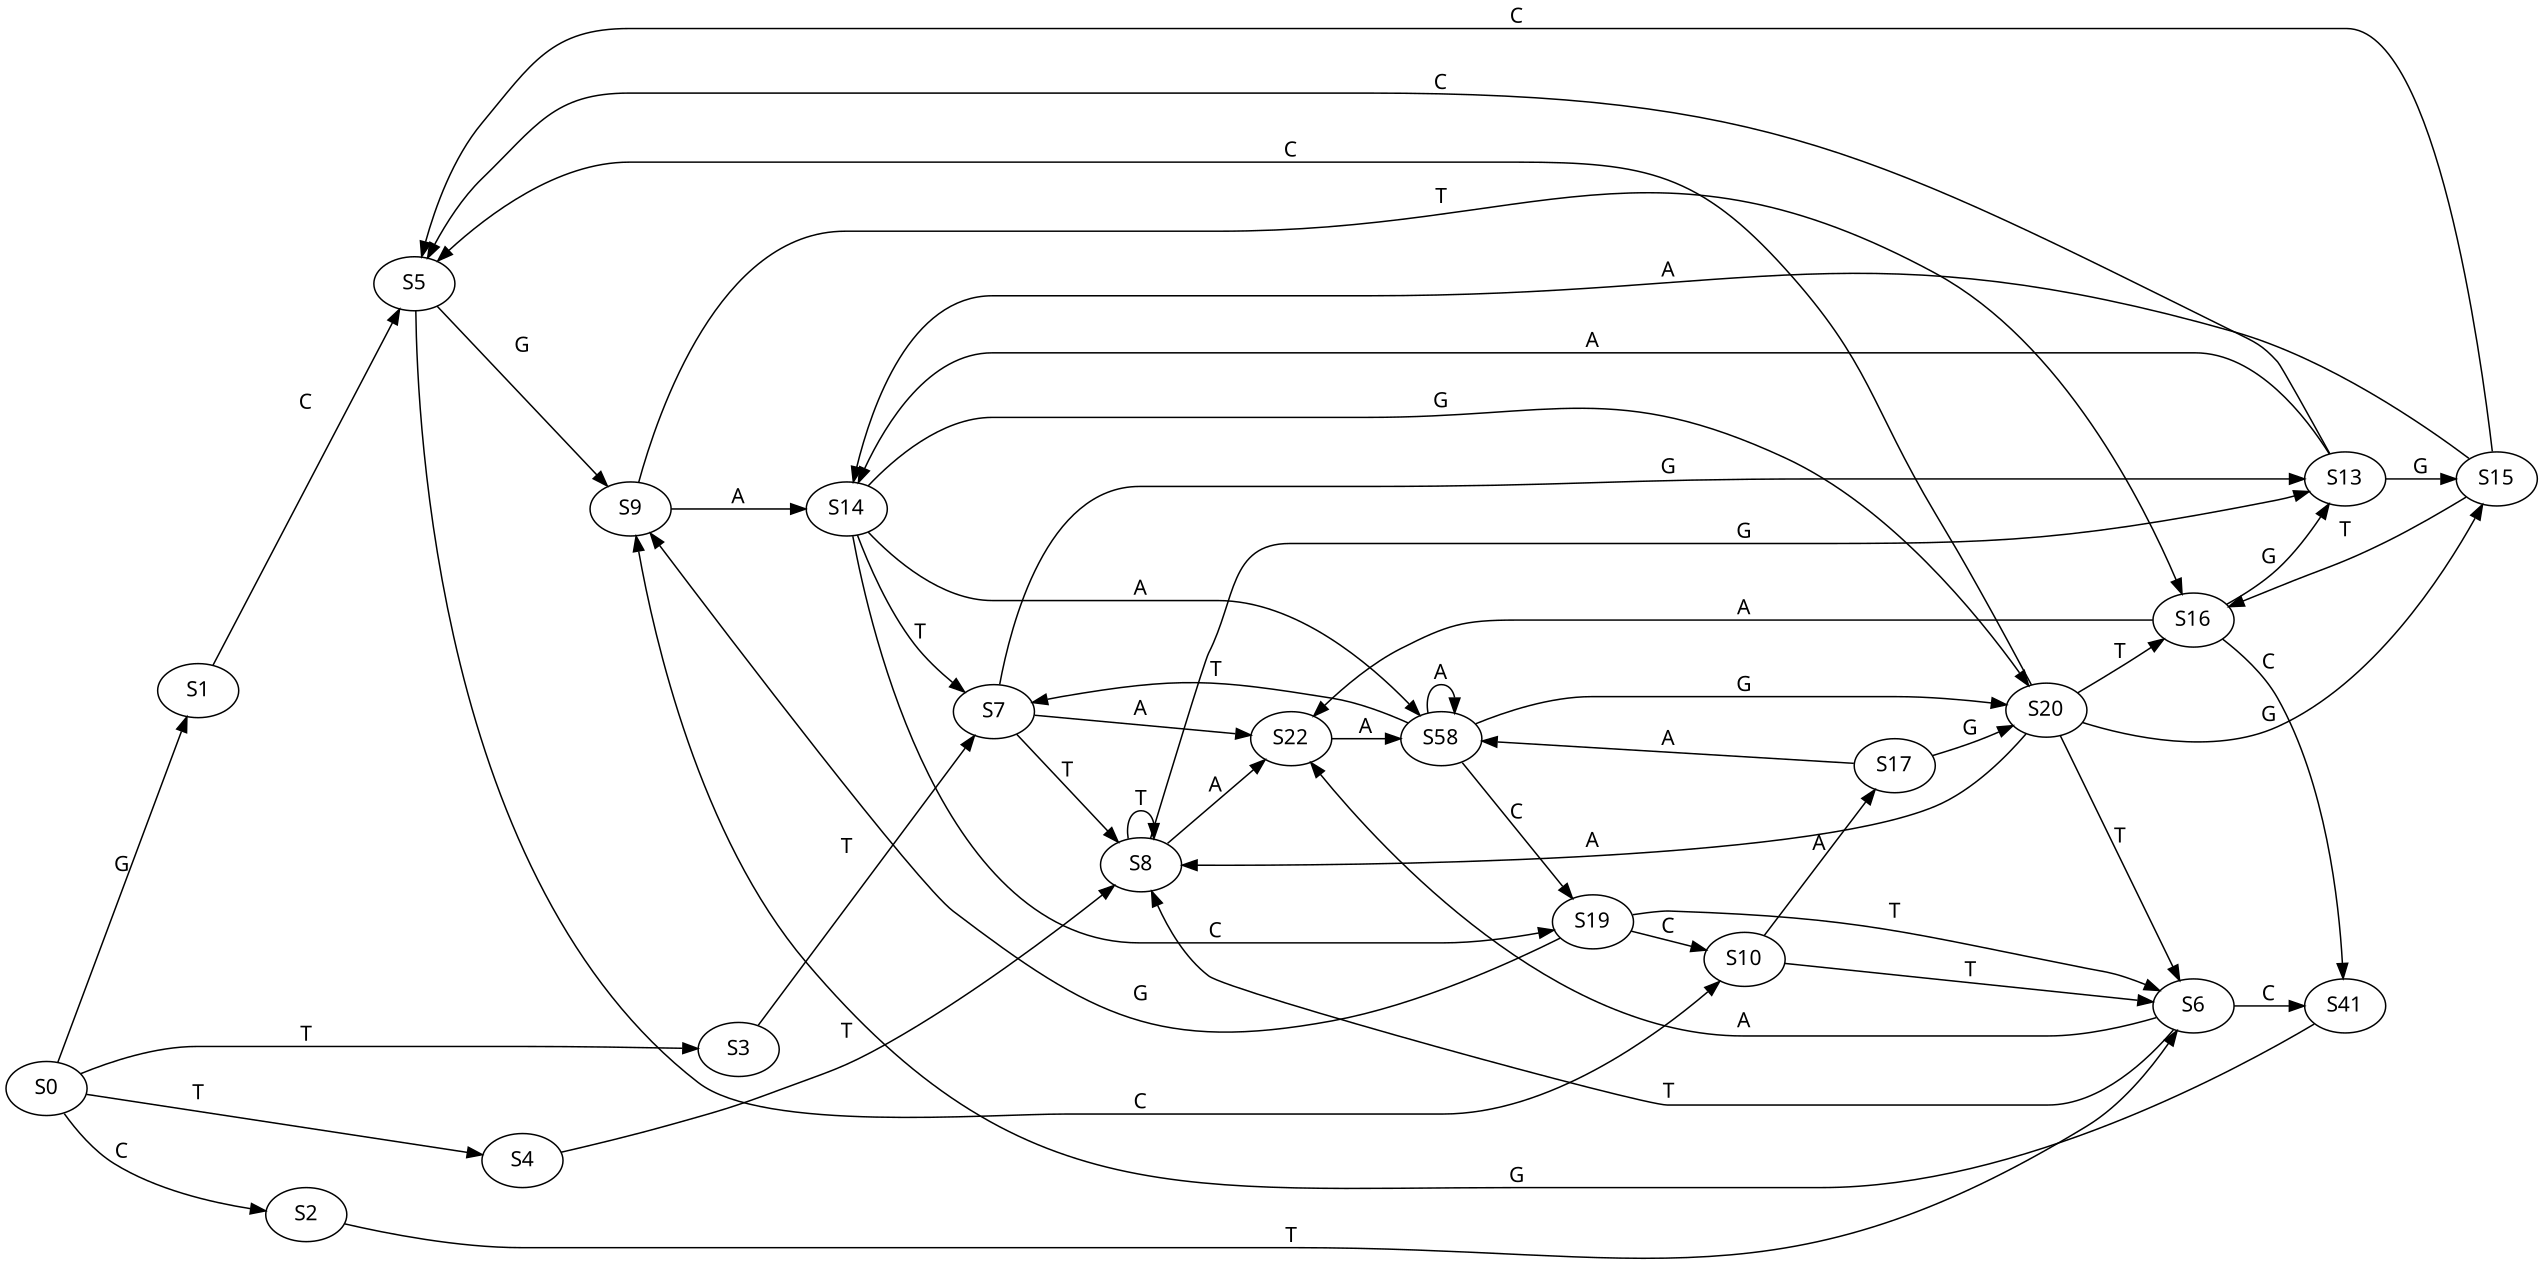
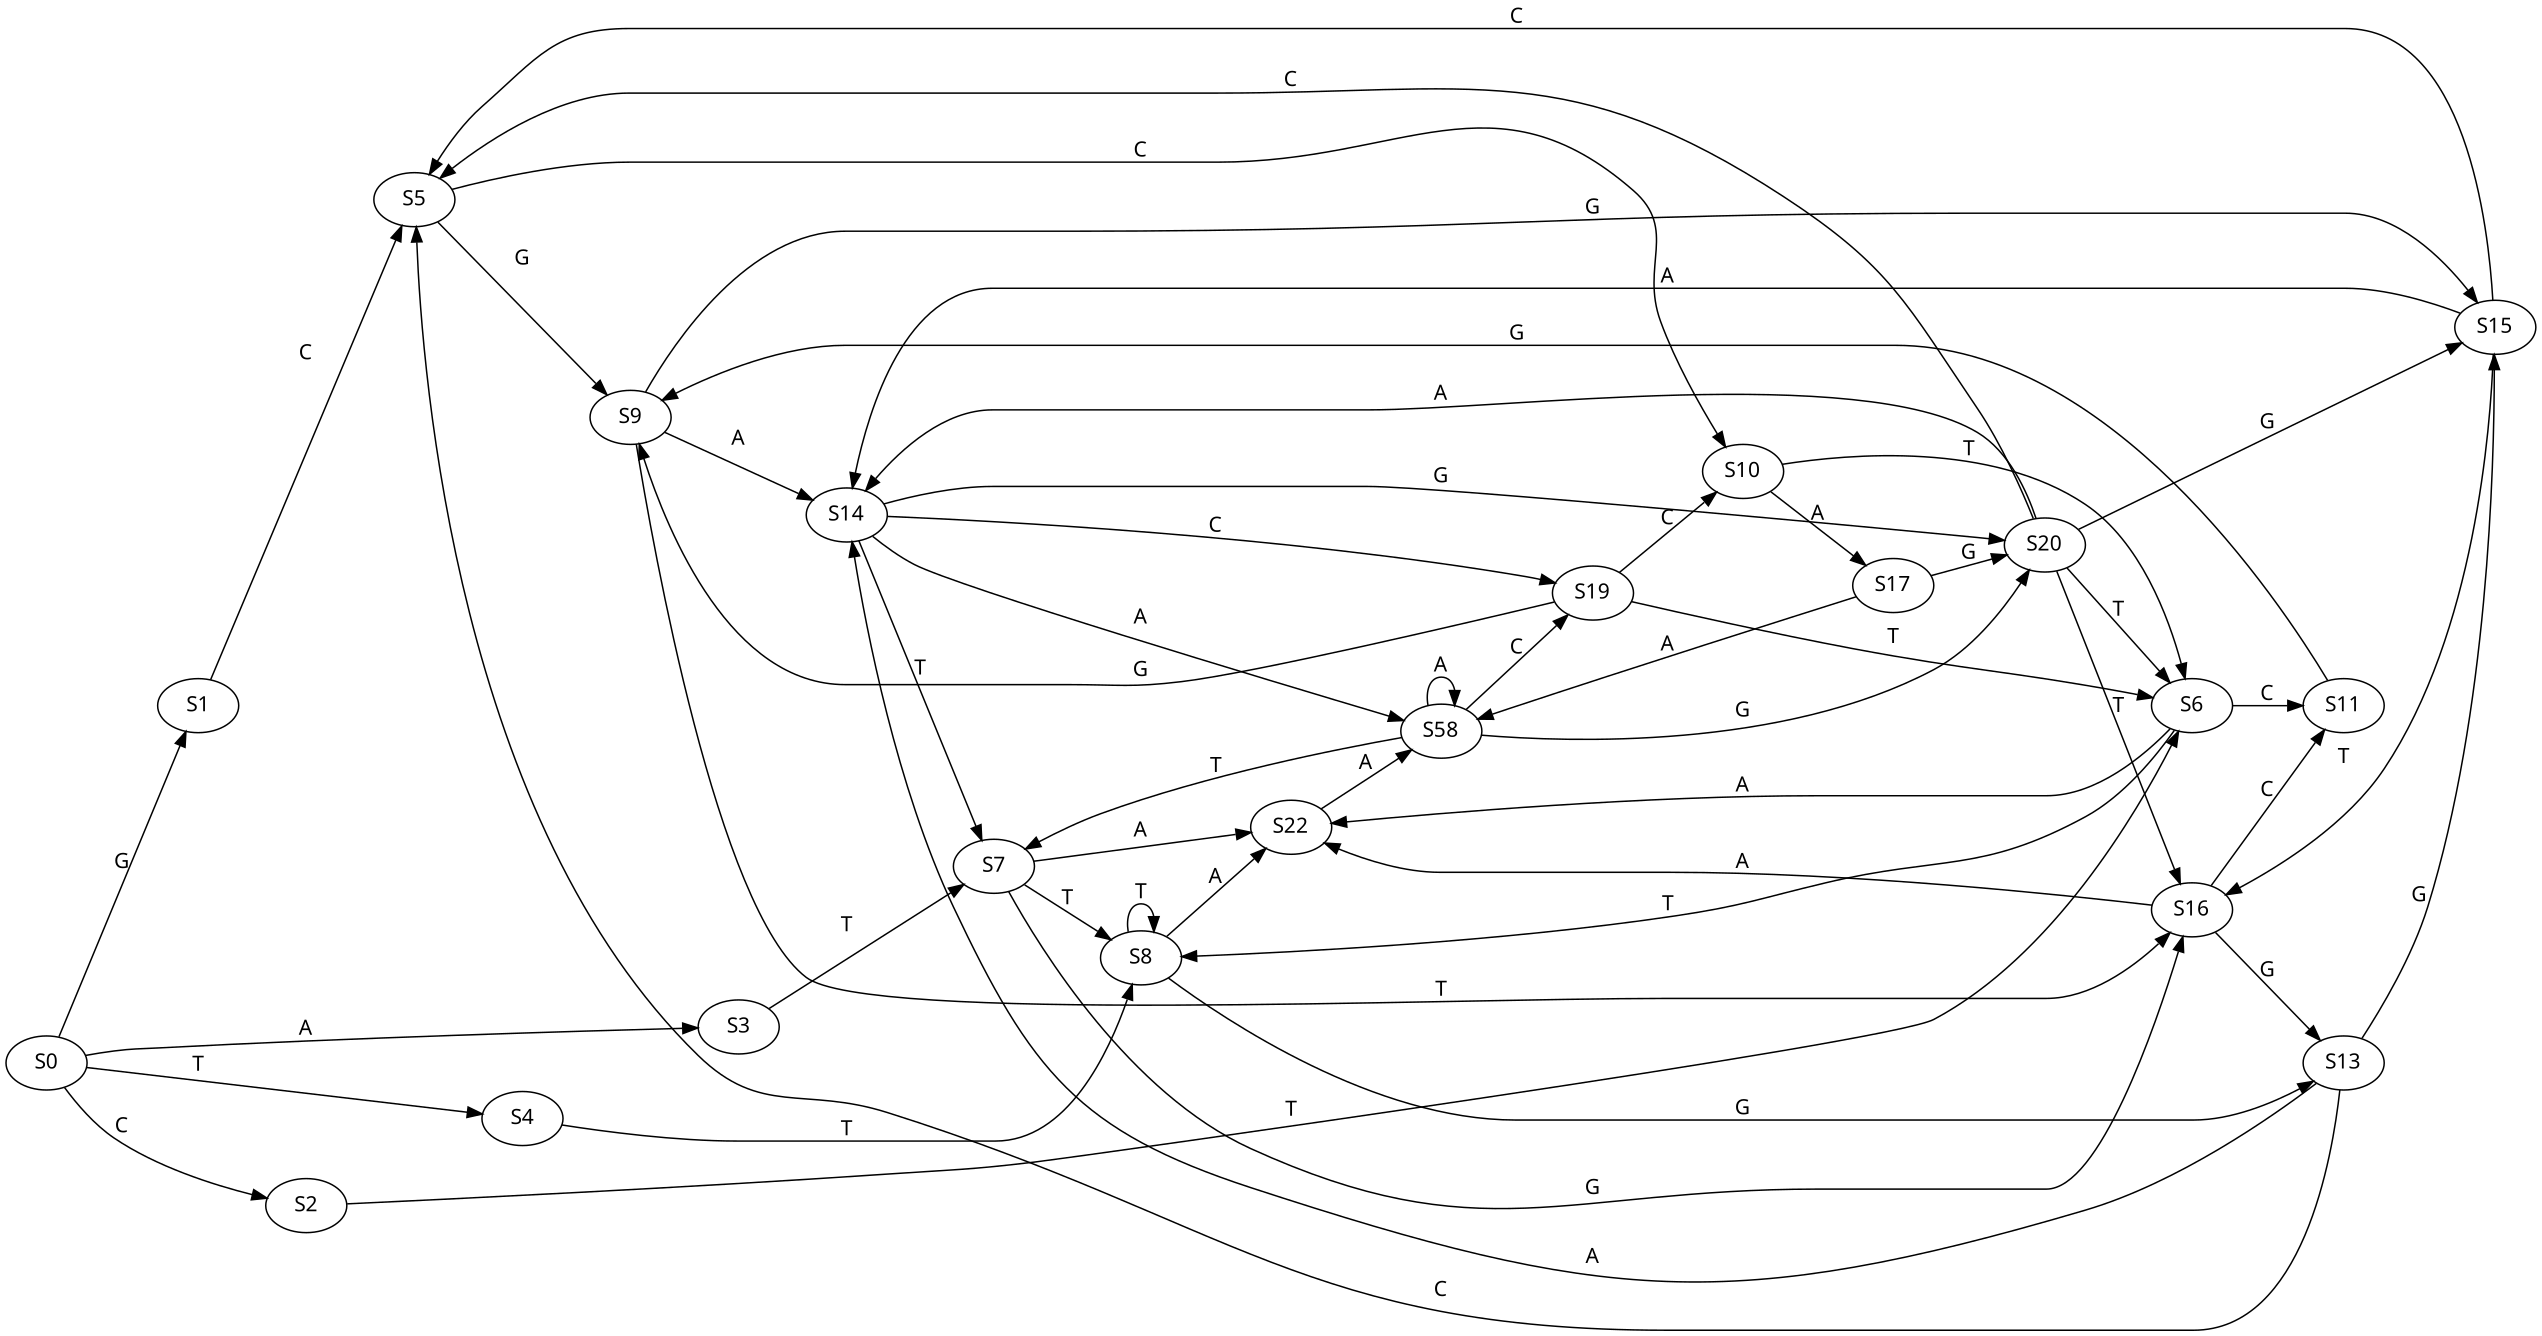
none -> (1537, 222)
(1584, 483) -> (1605, 1202)
(1627, 853) -> (1471, 406)
(2345, 1006) -> (2344, 706)
(306, 1035) -> (306, 1029)
